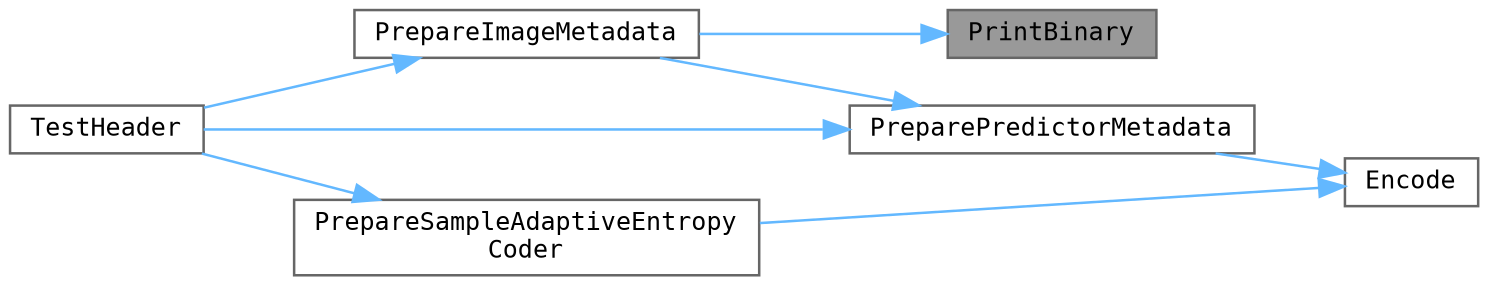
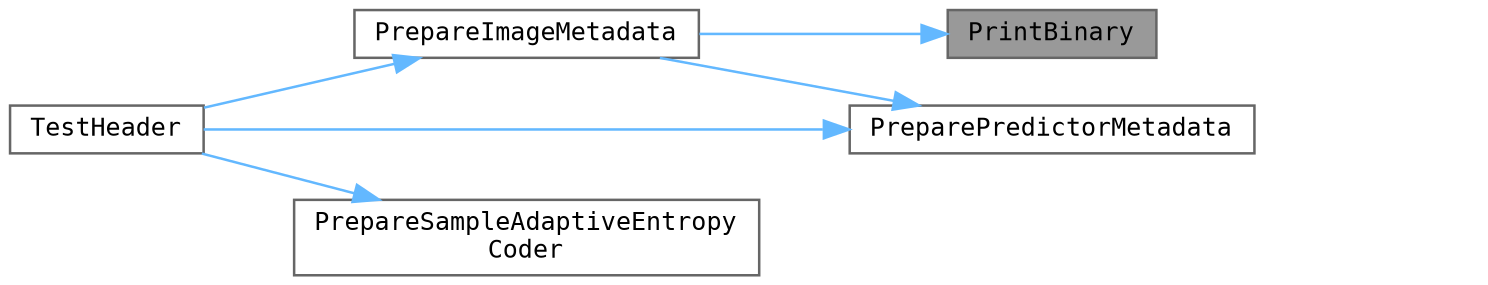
(1412, 182) -> none
